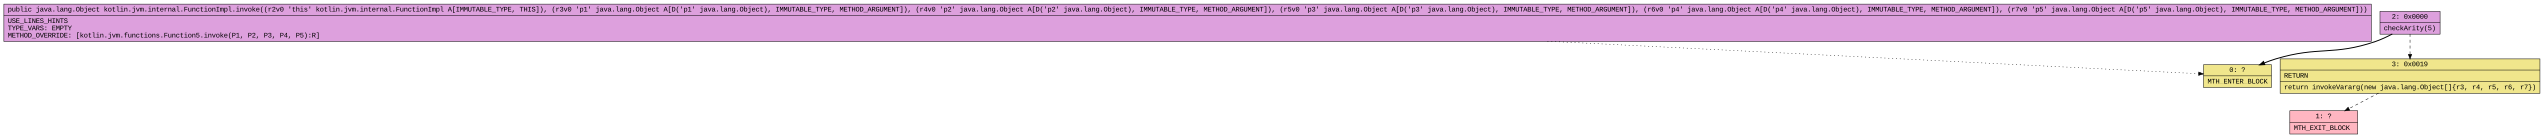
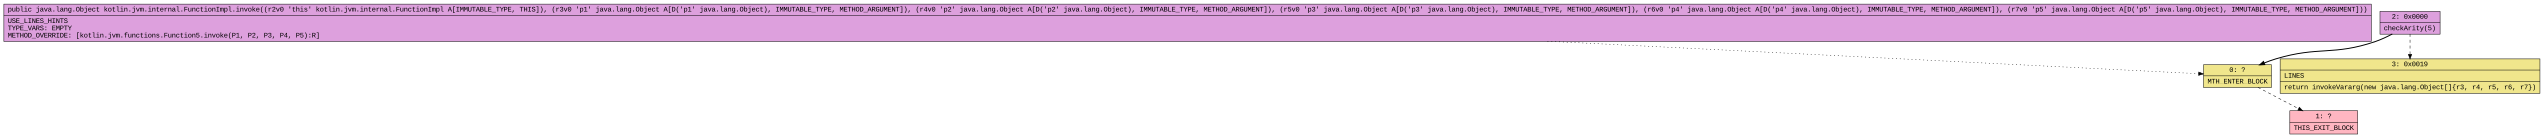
(2296, 76) -> (2294, 76)
(2364, 101) -> (2278, 98)
(2322, 128) -> (2324, 128)
